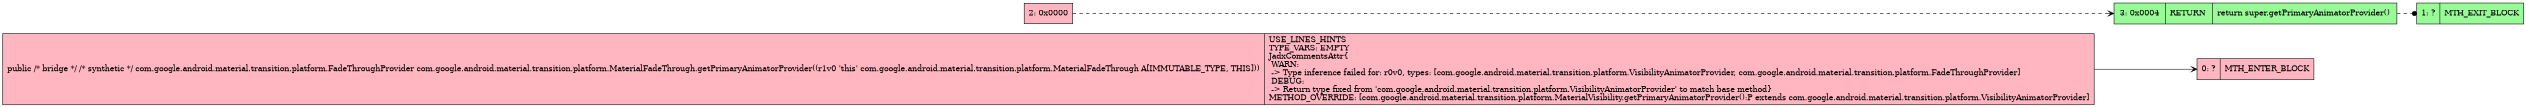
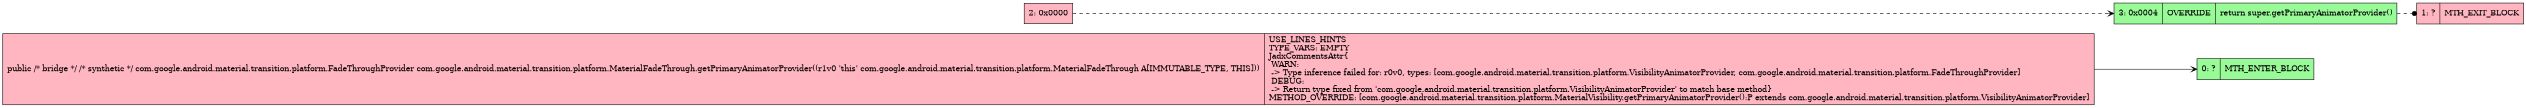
(2188, 13) -> (2189, 13)
(2470, 14) -> (2470, 14)
(2255, 69) -> (2255, 69)
